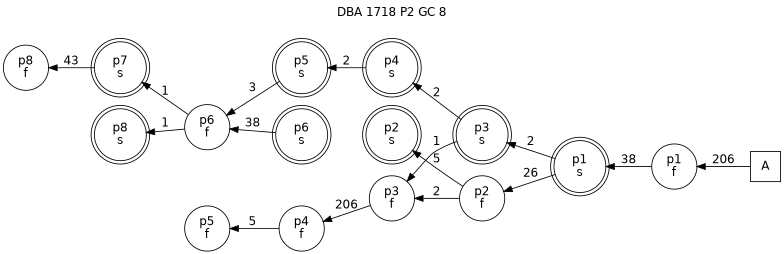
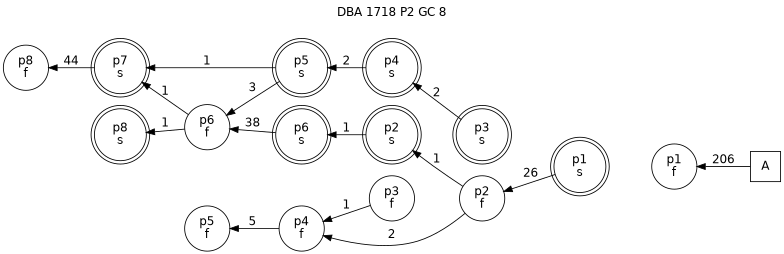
(71, 61) -> (71, 61)
none -> (215, 68)
none -> (351, 135)
(535, 152) -> none
(432, 154) -> none
(437, 159) -> (437, 159)
(633, 167) -> none
(441, 198) -> (402, 244)
(347, 205) -> (347, 205)
